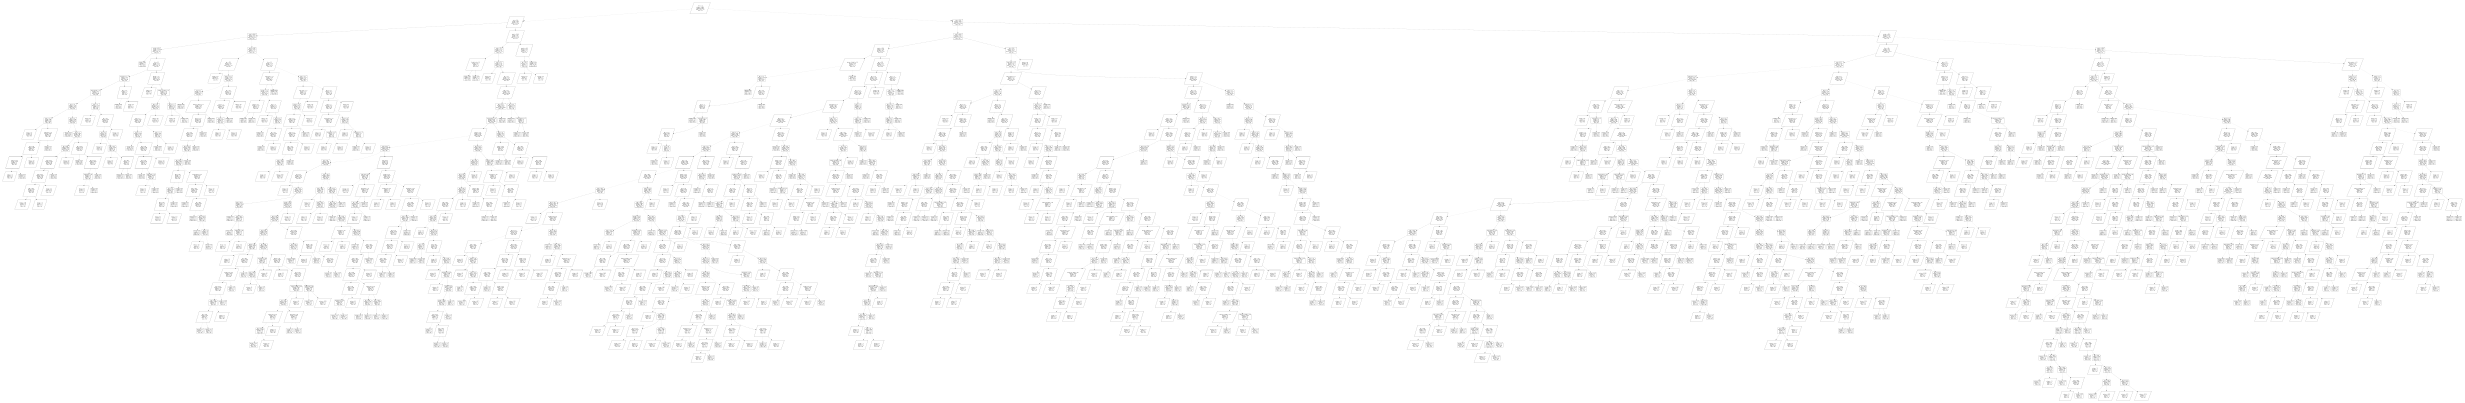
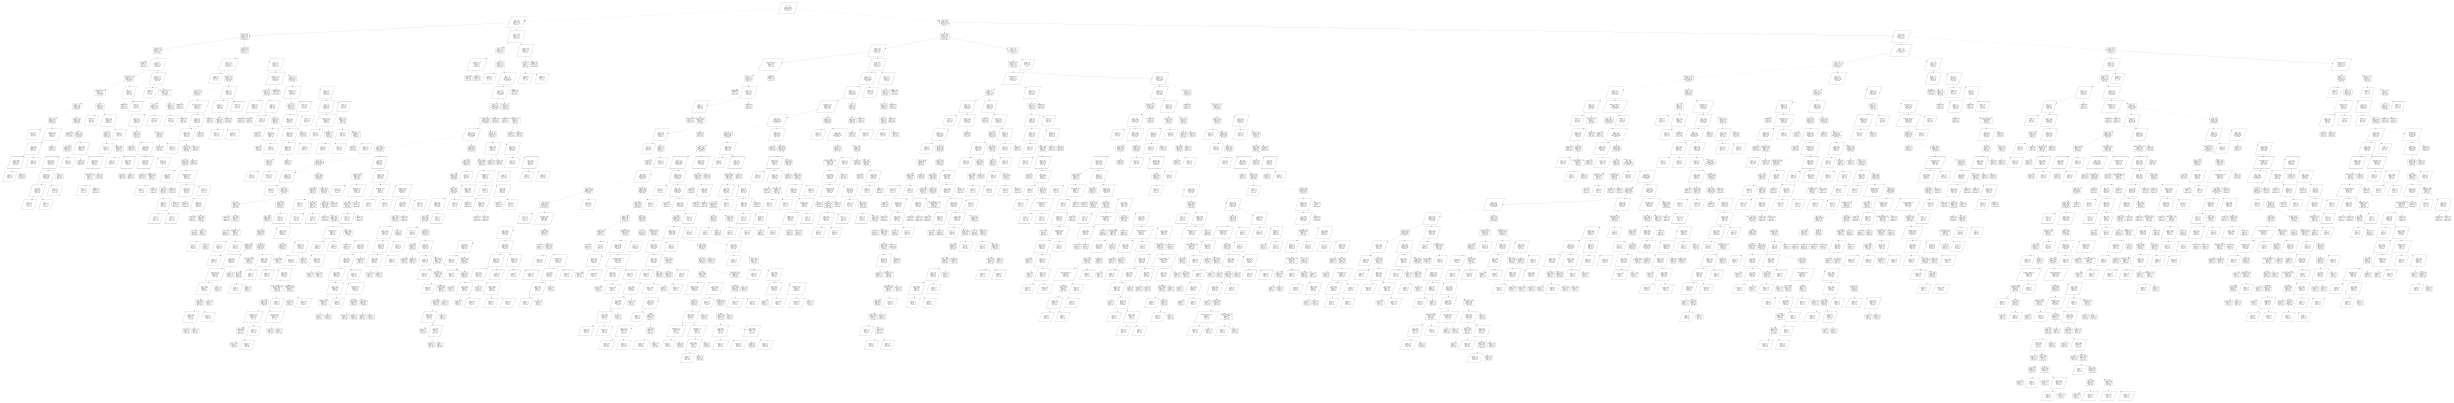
none -> (515, 92)
(1613, 219) -> none
